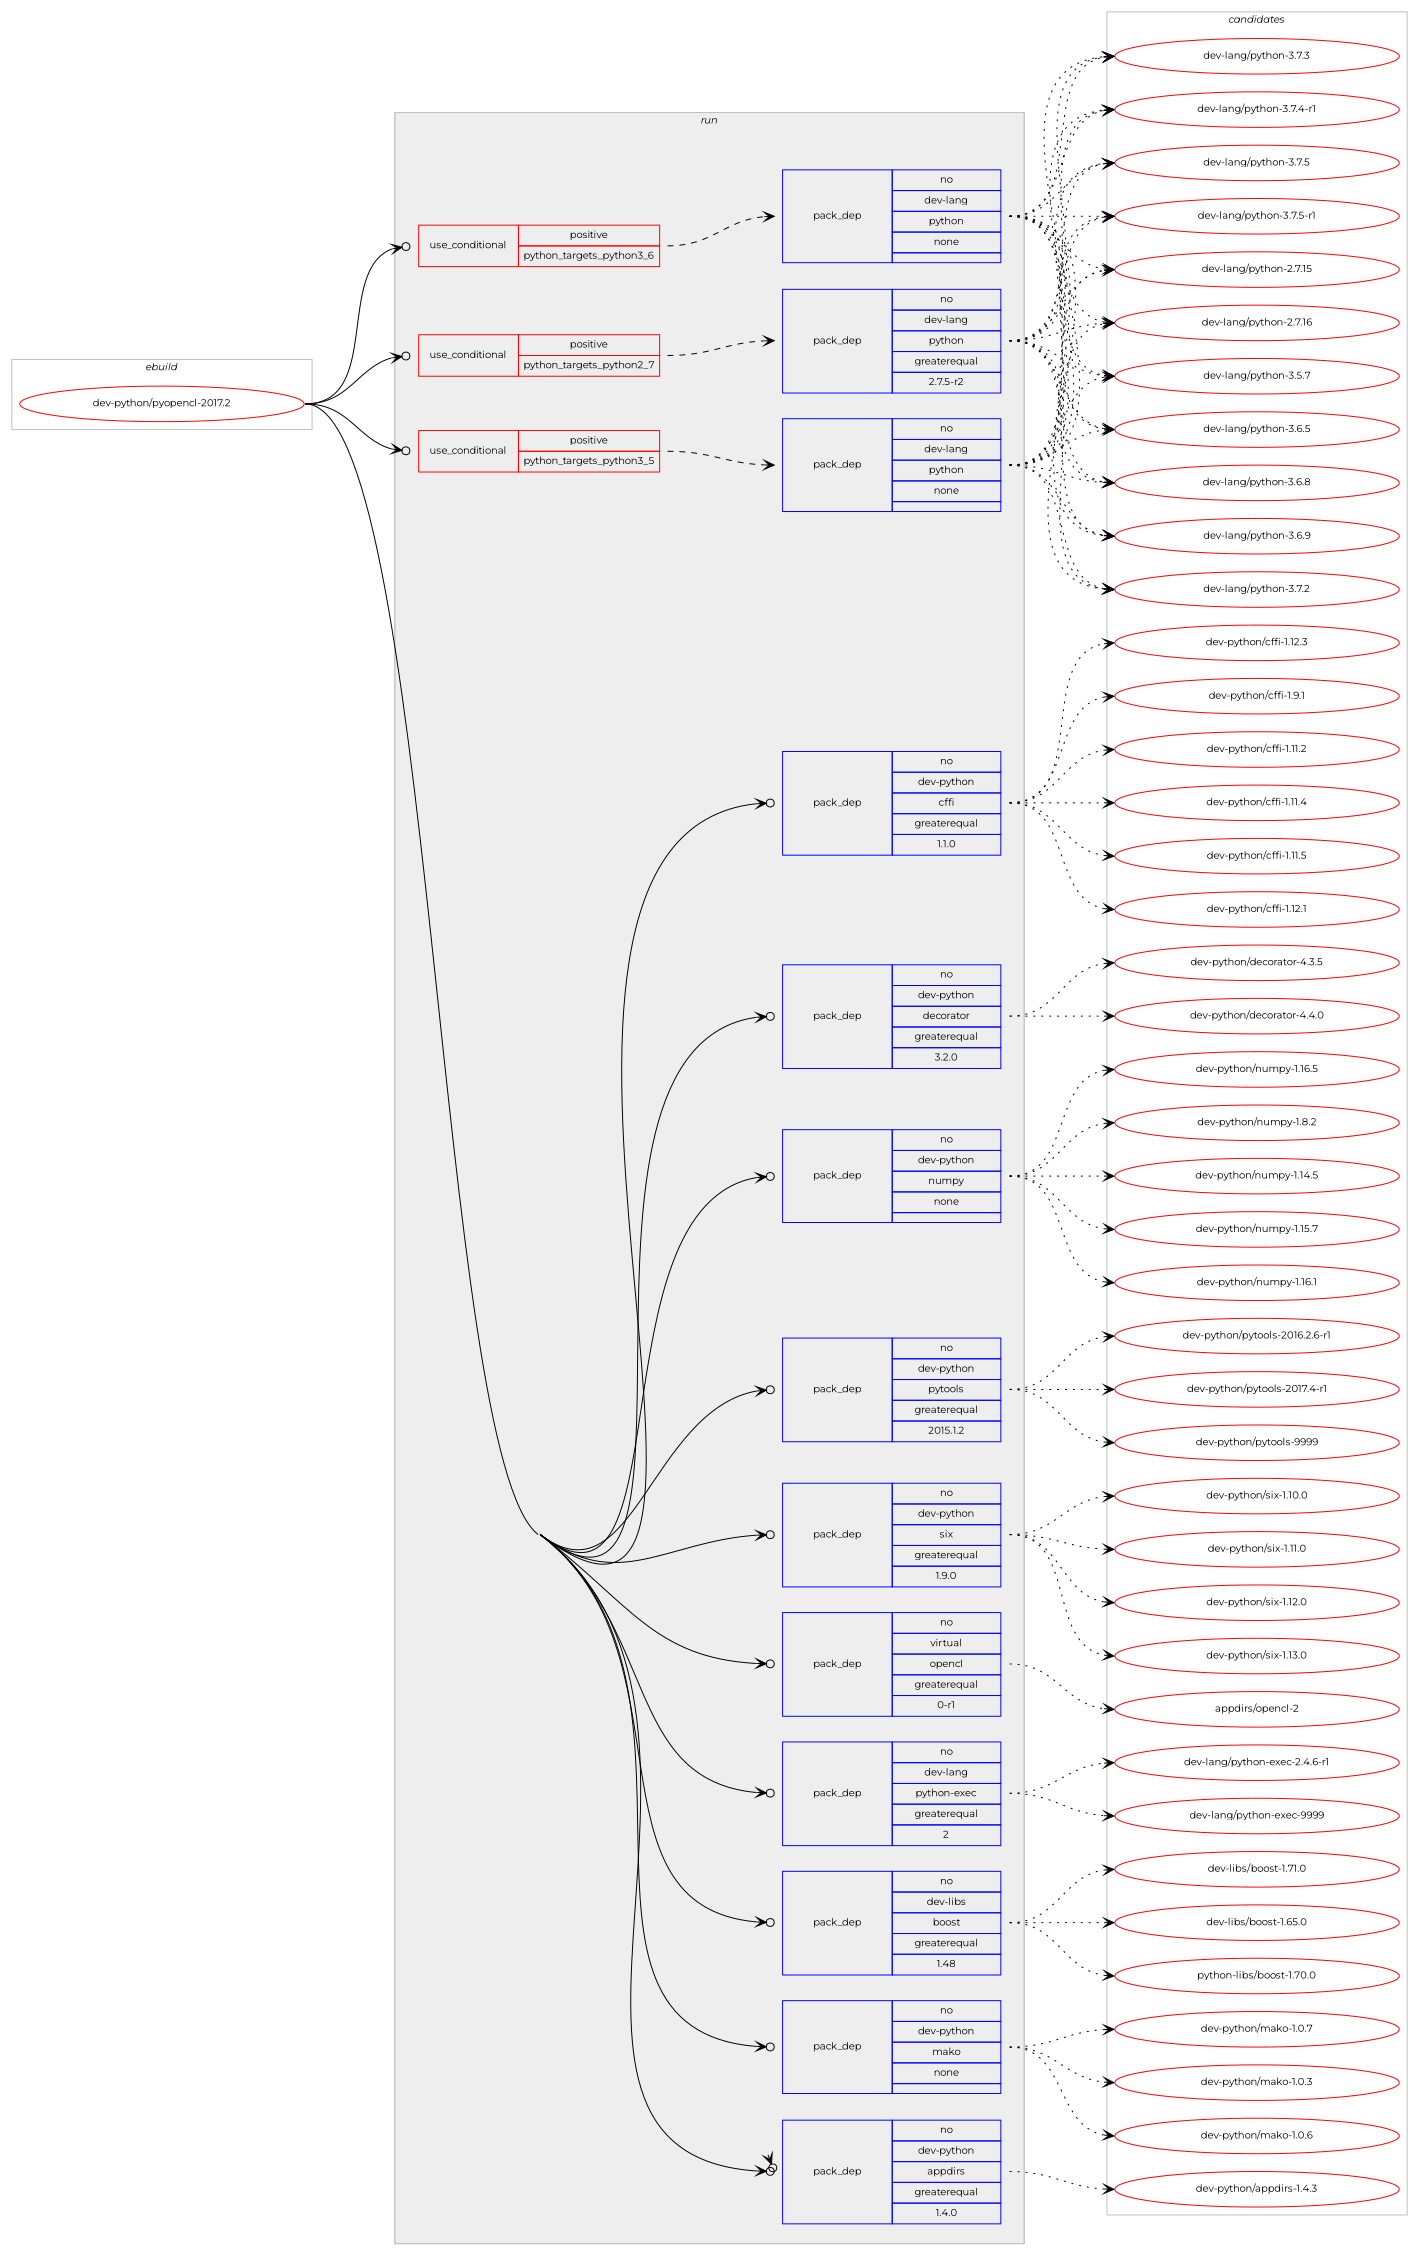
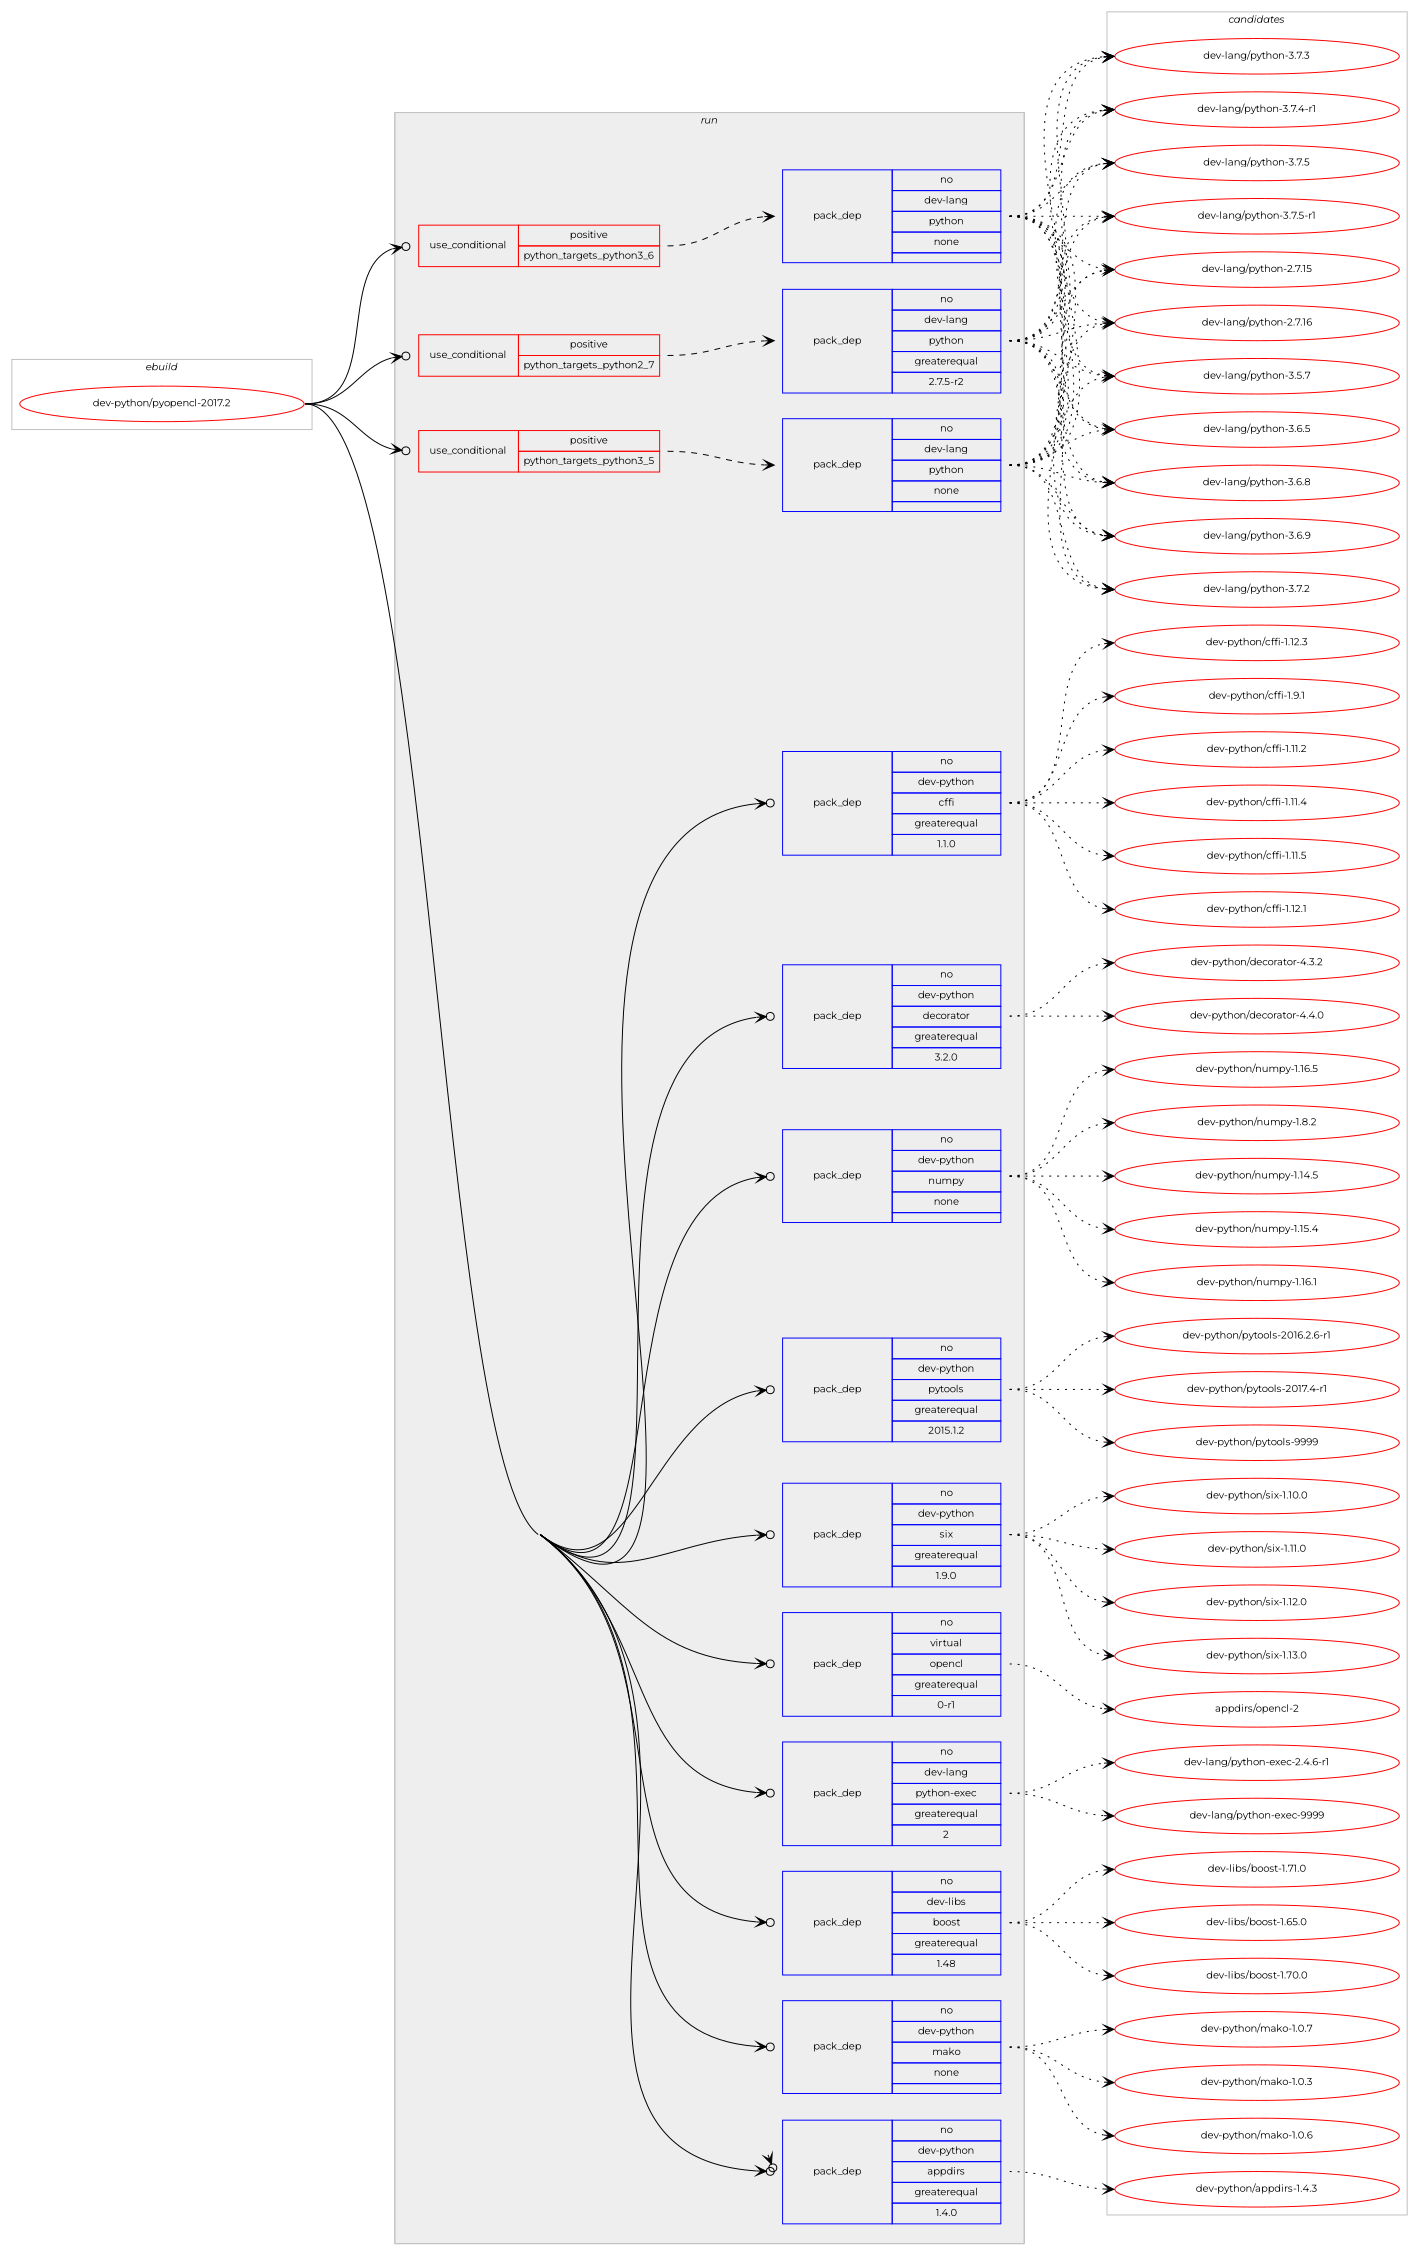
(1257, 963) -> (1257, 963)
(1257, 1229) -> (1257, 1229)
(1257, 1976) -> (1257, 1976)
